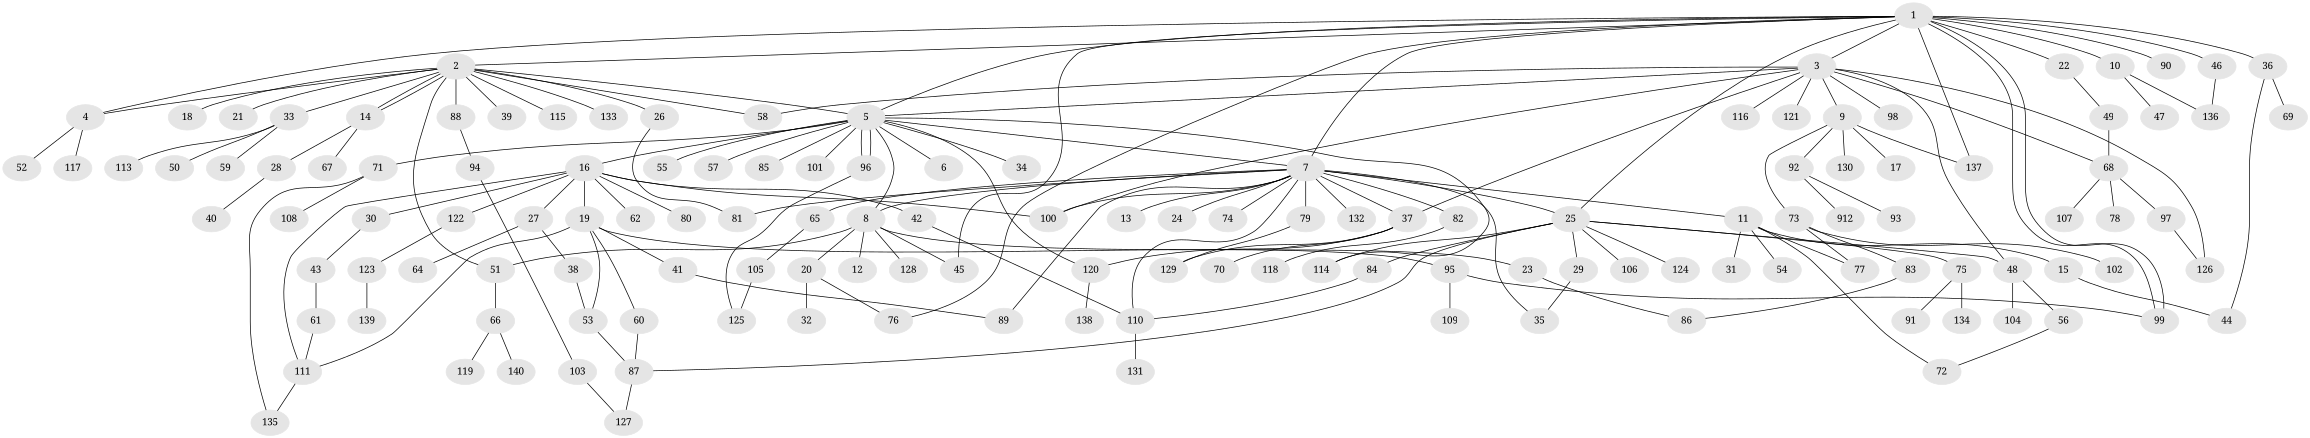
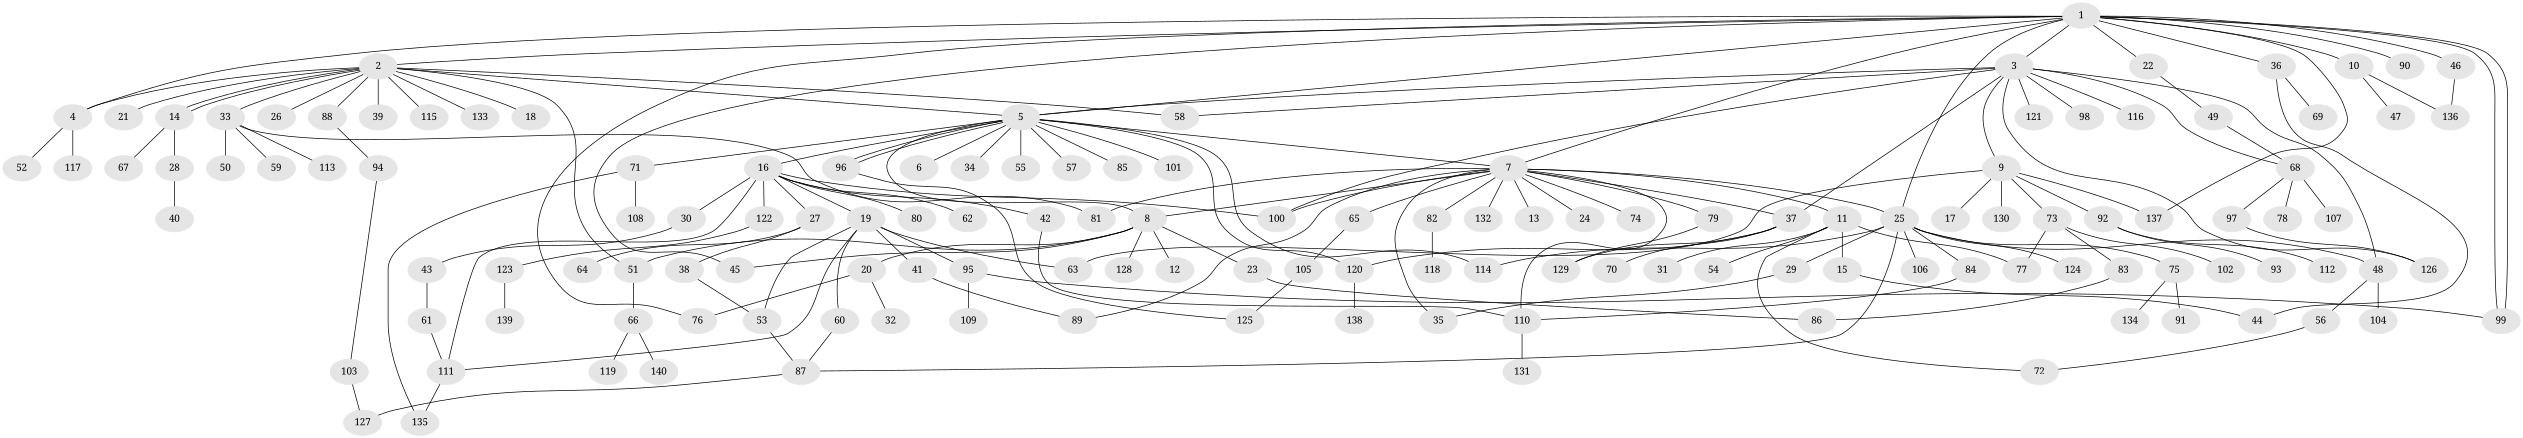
(650, 193) -> (669, 136)
(1845, 219) -> (2327, 270)
none -> (1073, 270)
